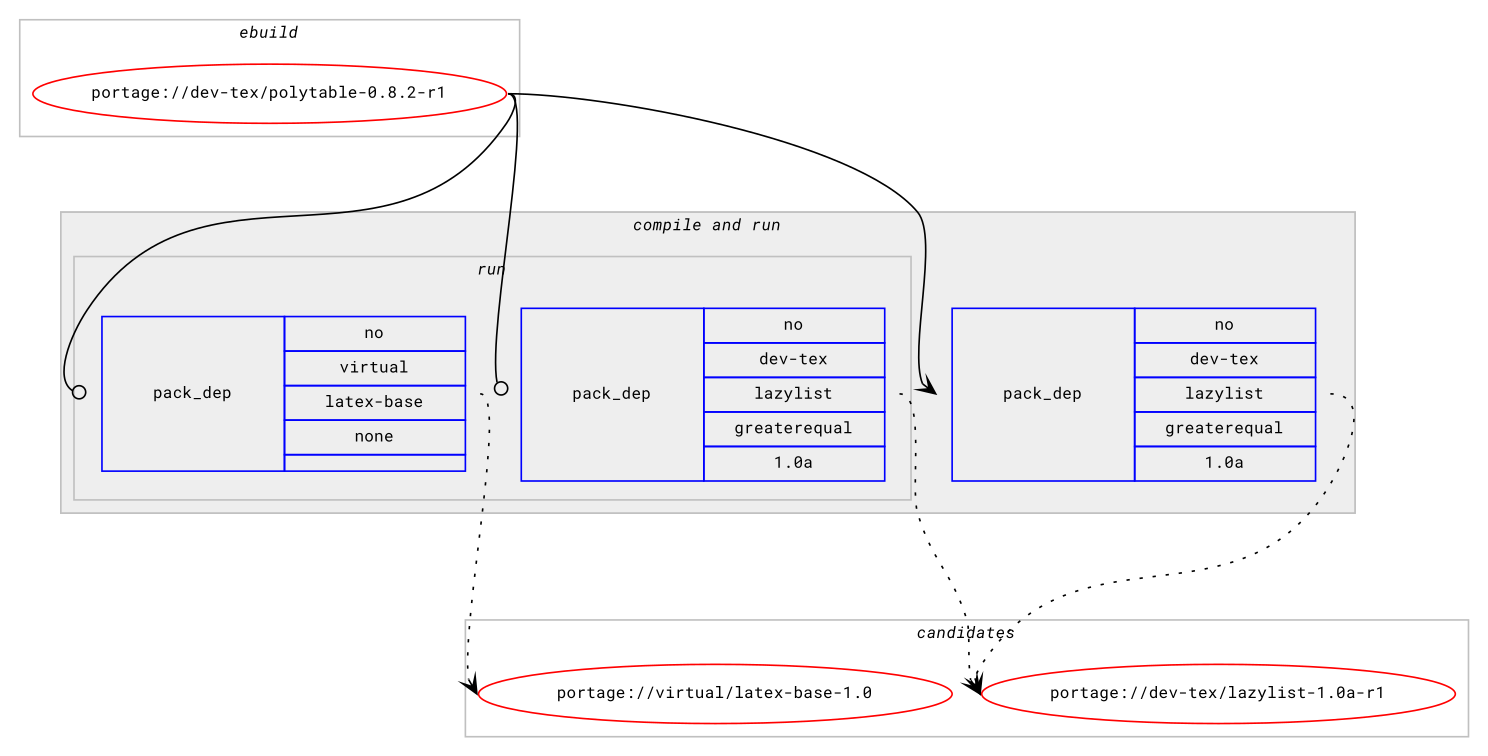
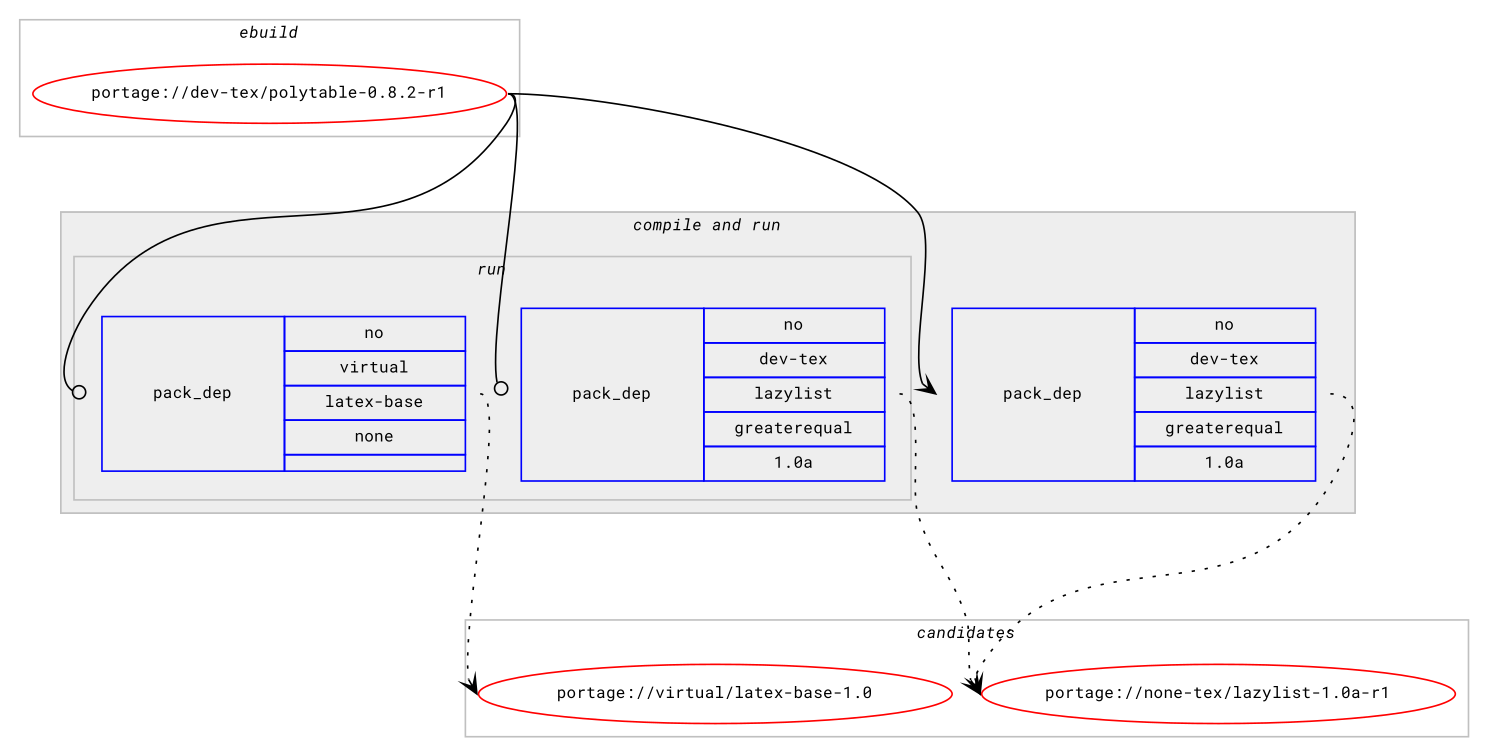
(1219, 694) -> (1219, 694)
